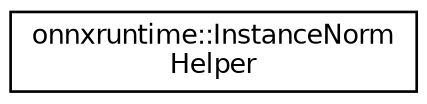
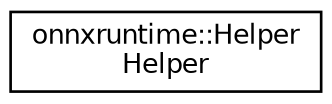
(214, 52) -> (166, 52)
